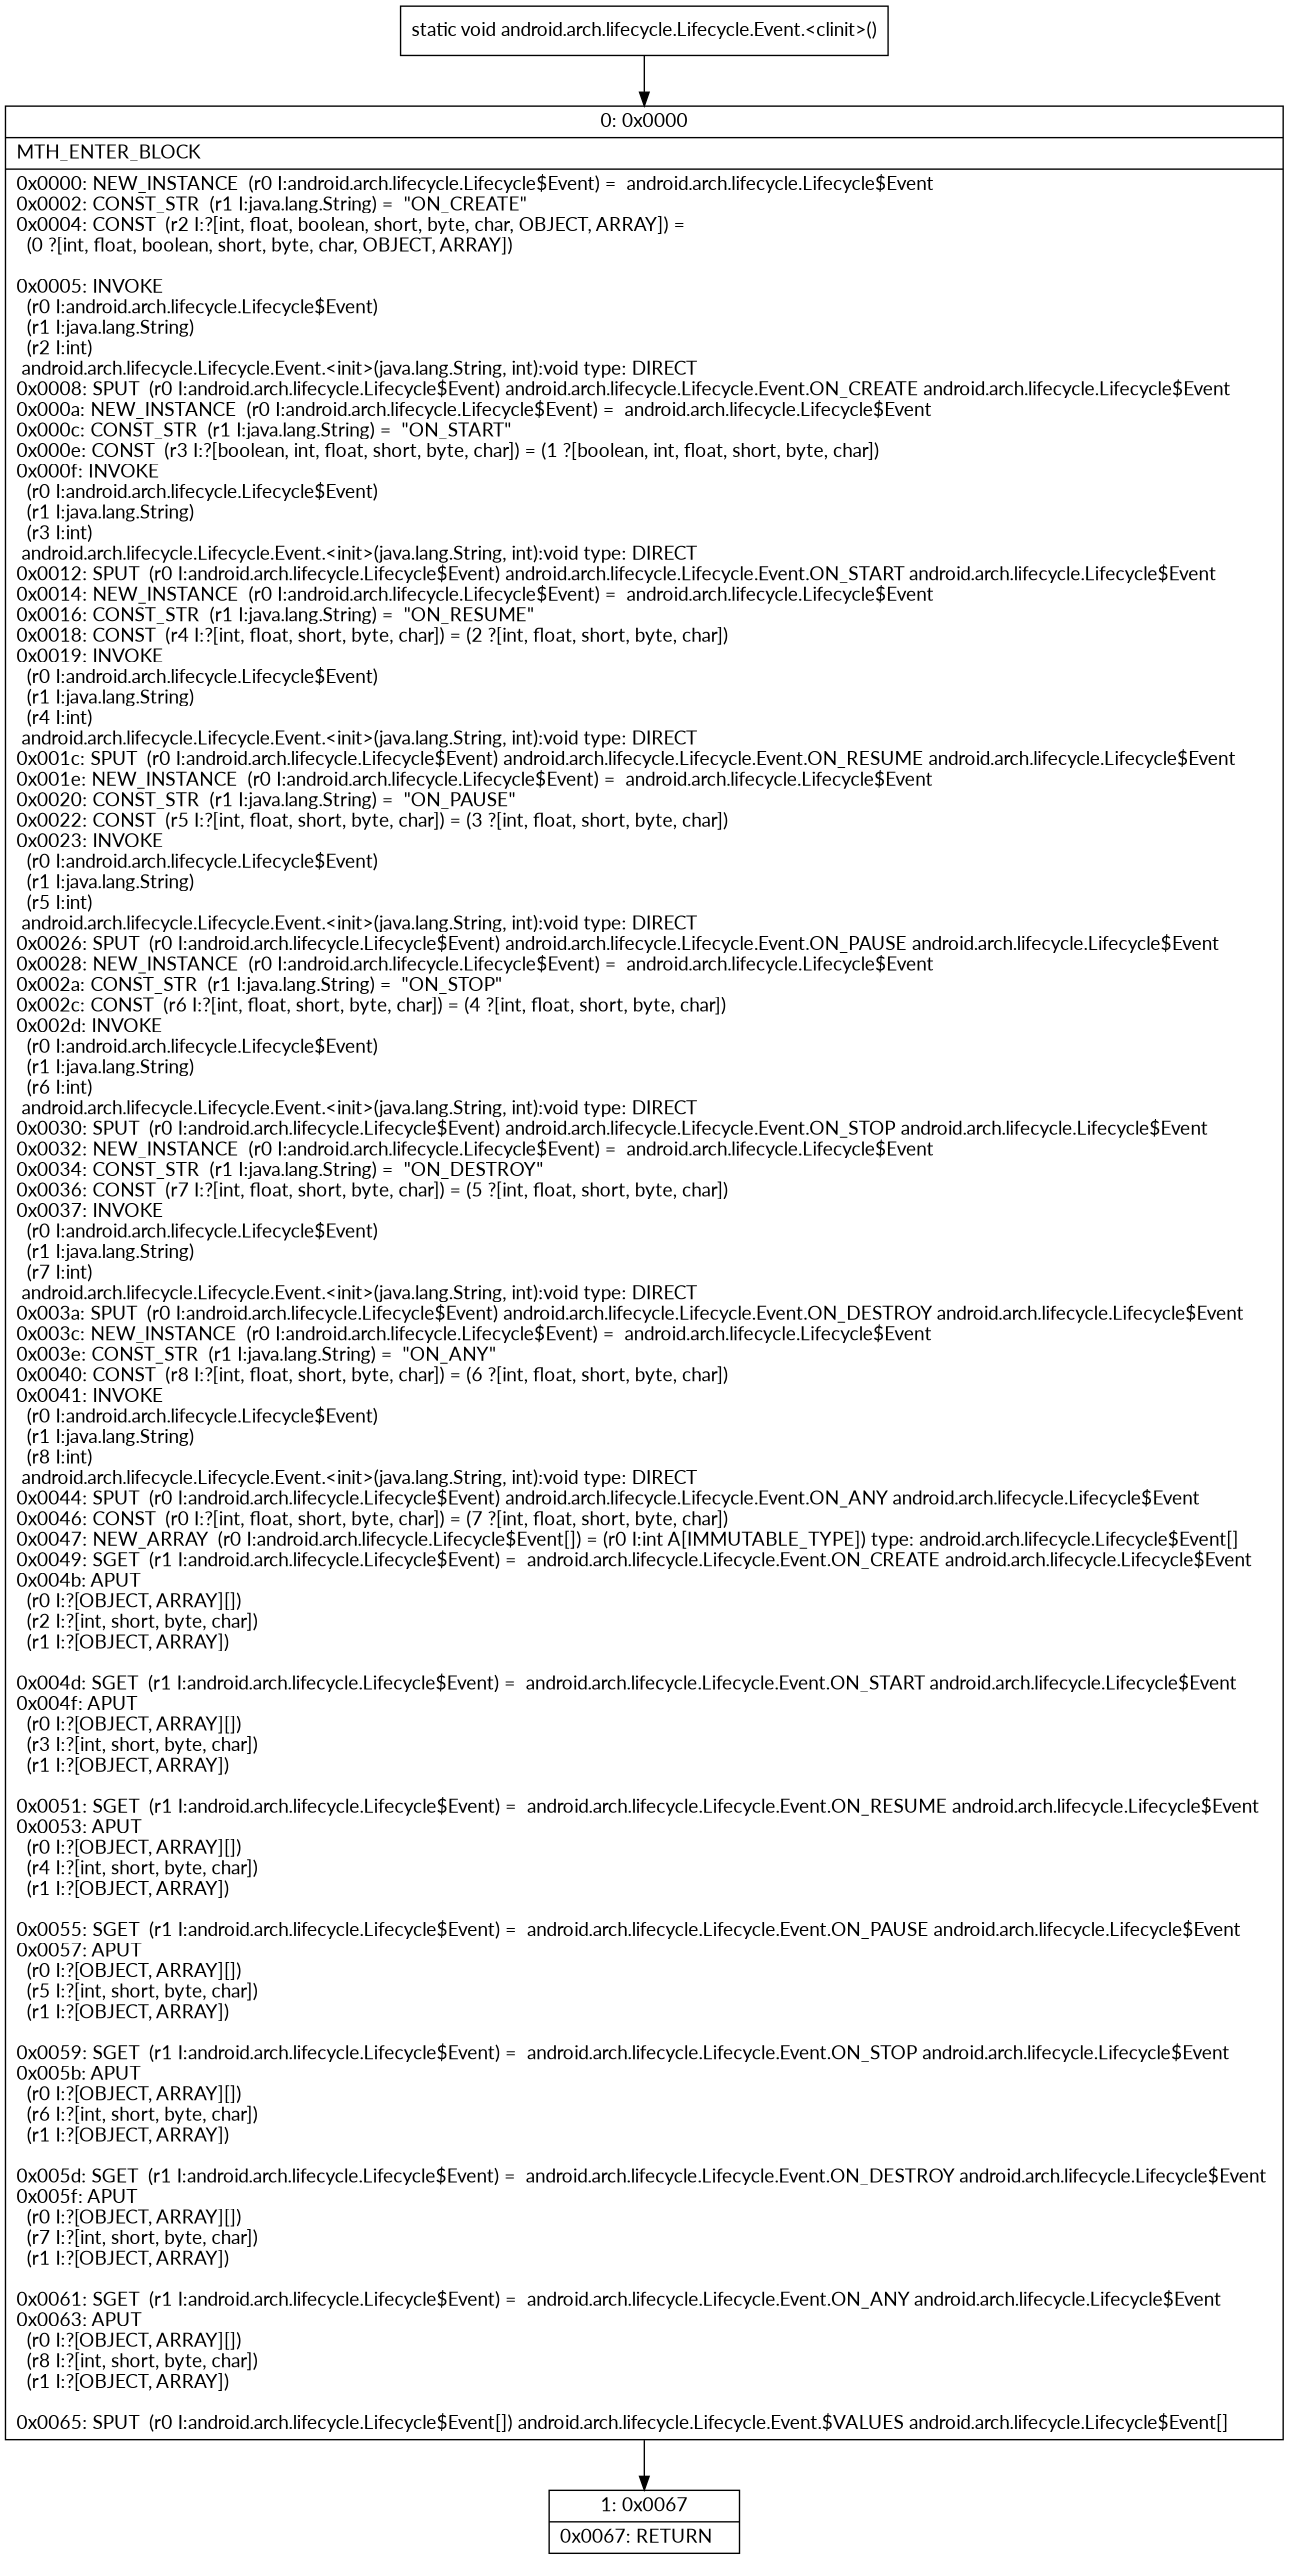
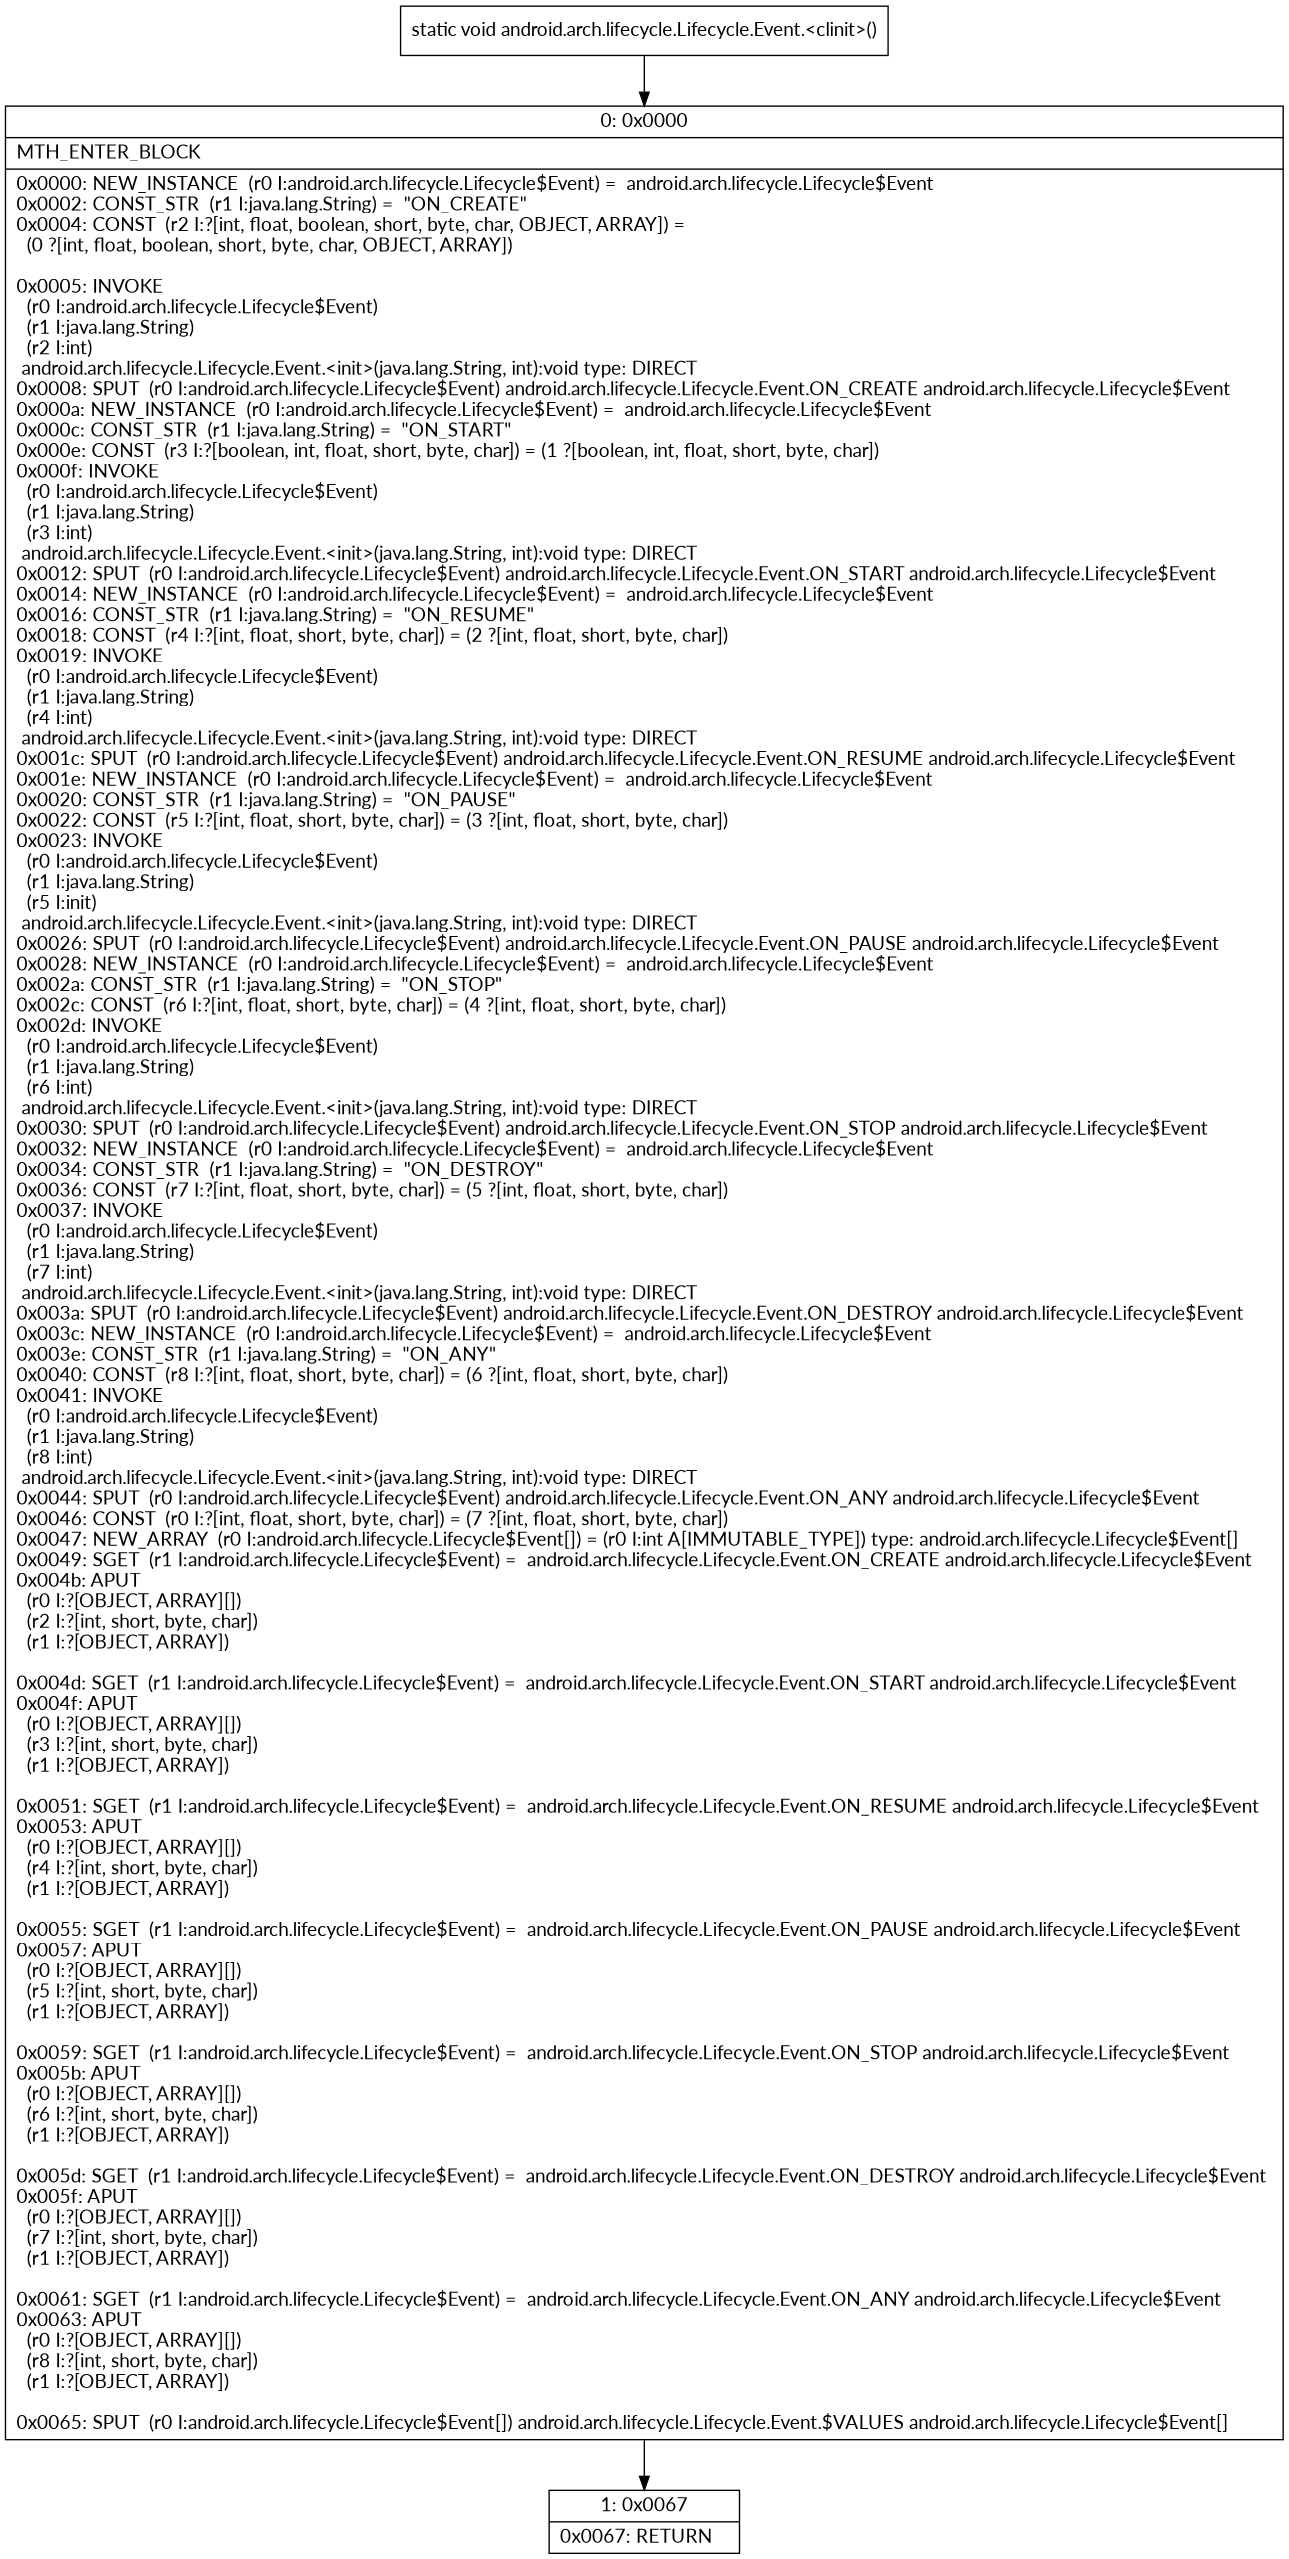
(55, 903) -> (57, 903)
